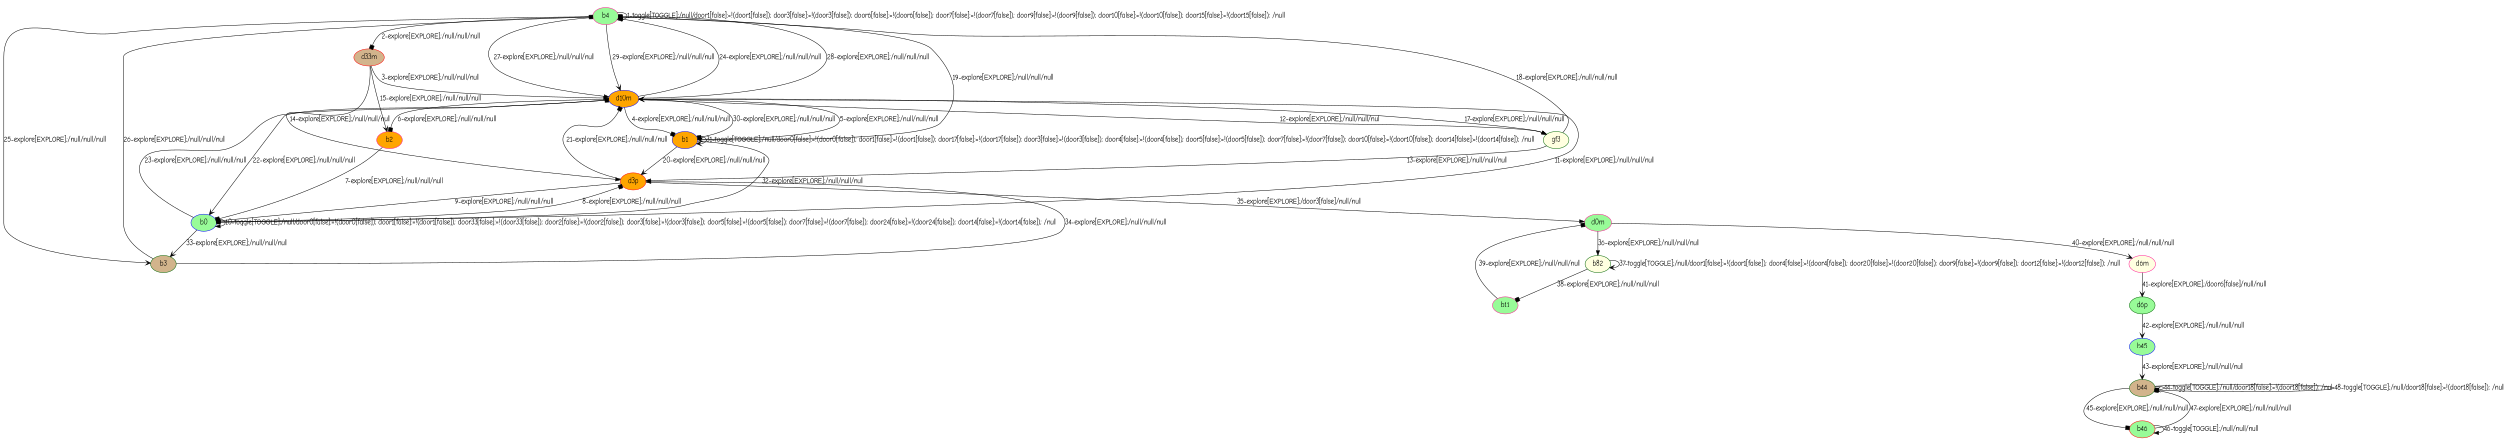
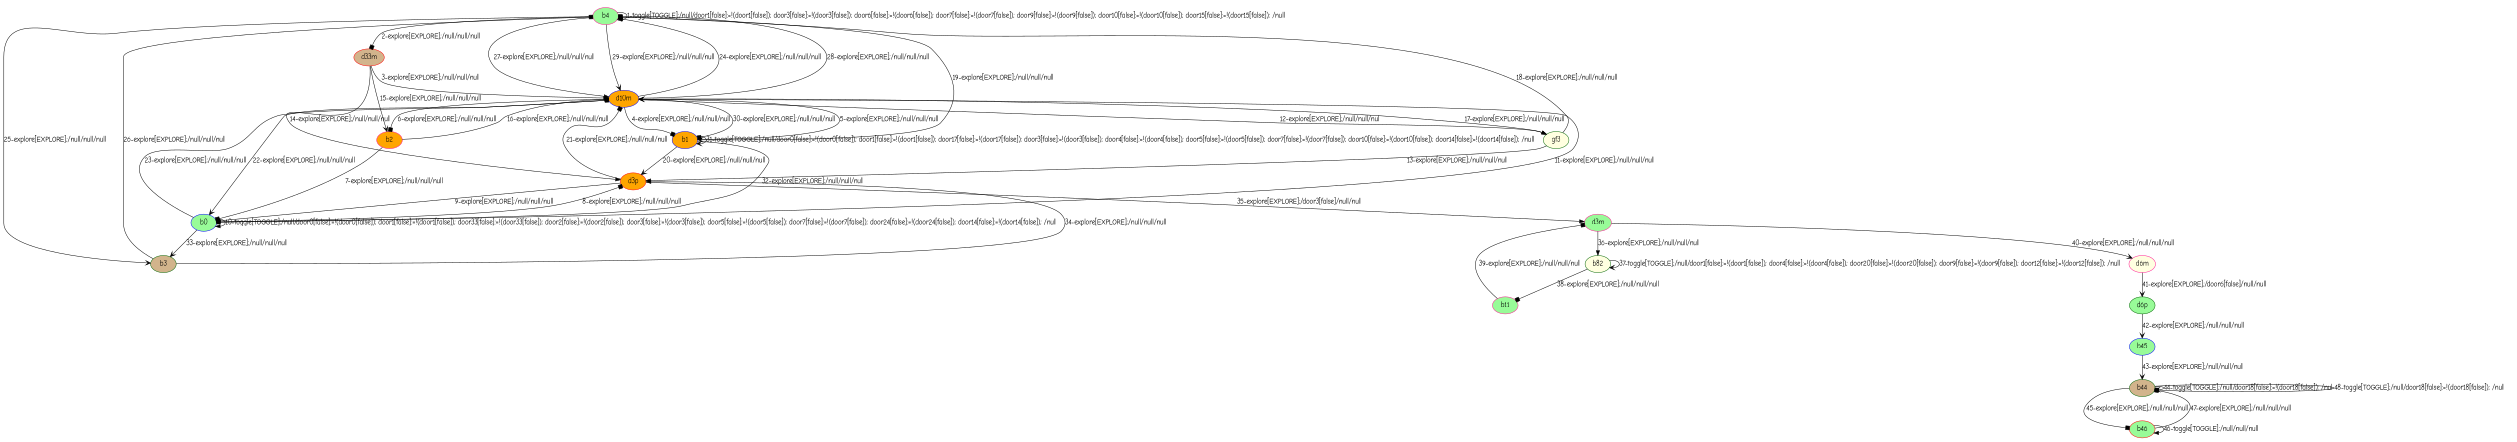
none -> (503, 119)
(1598, 223) -> (1598, 223)
